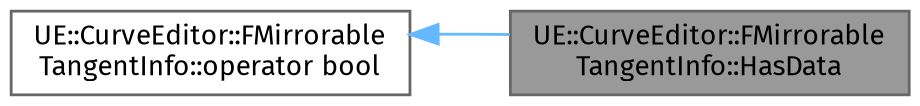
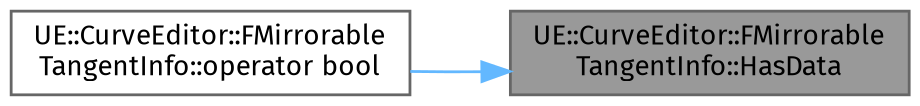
(474, 34) -> (446, 72)
